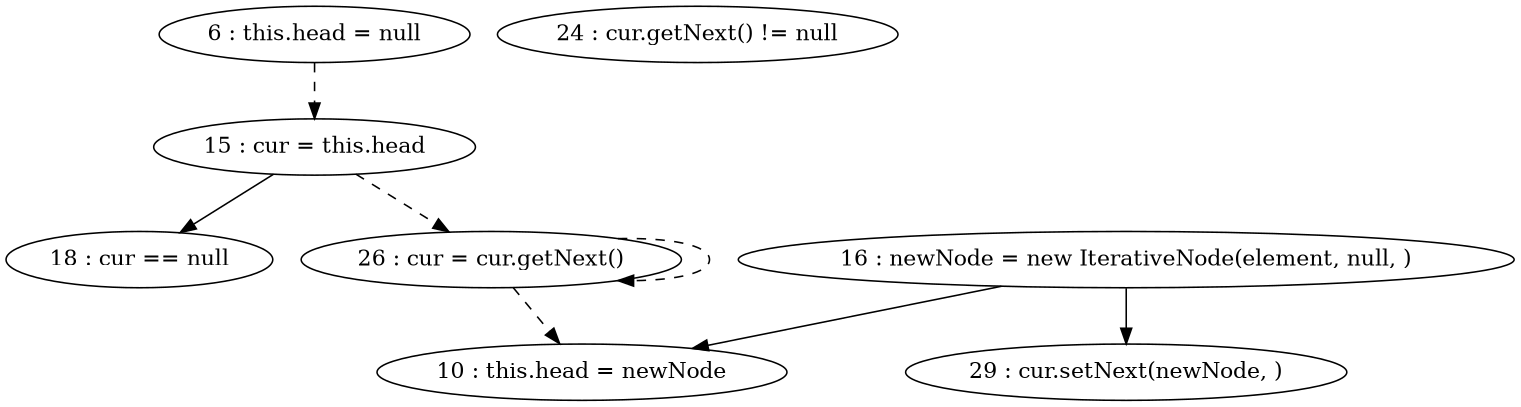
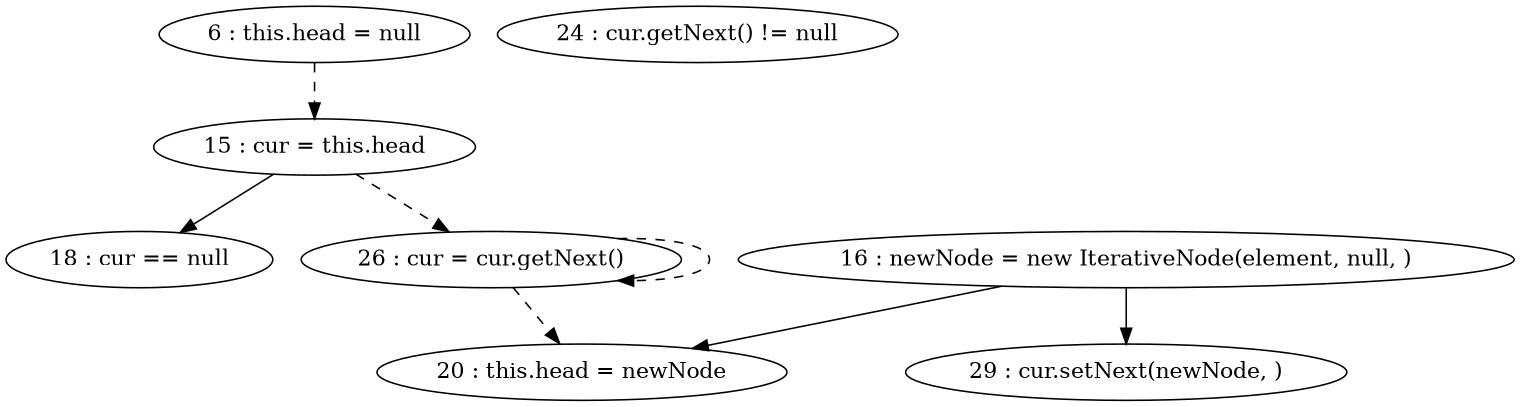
(582, 372) -> (582, 372)
